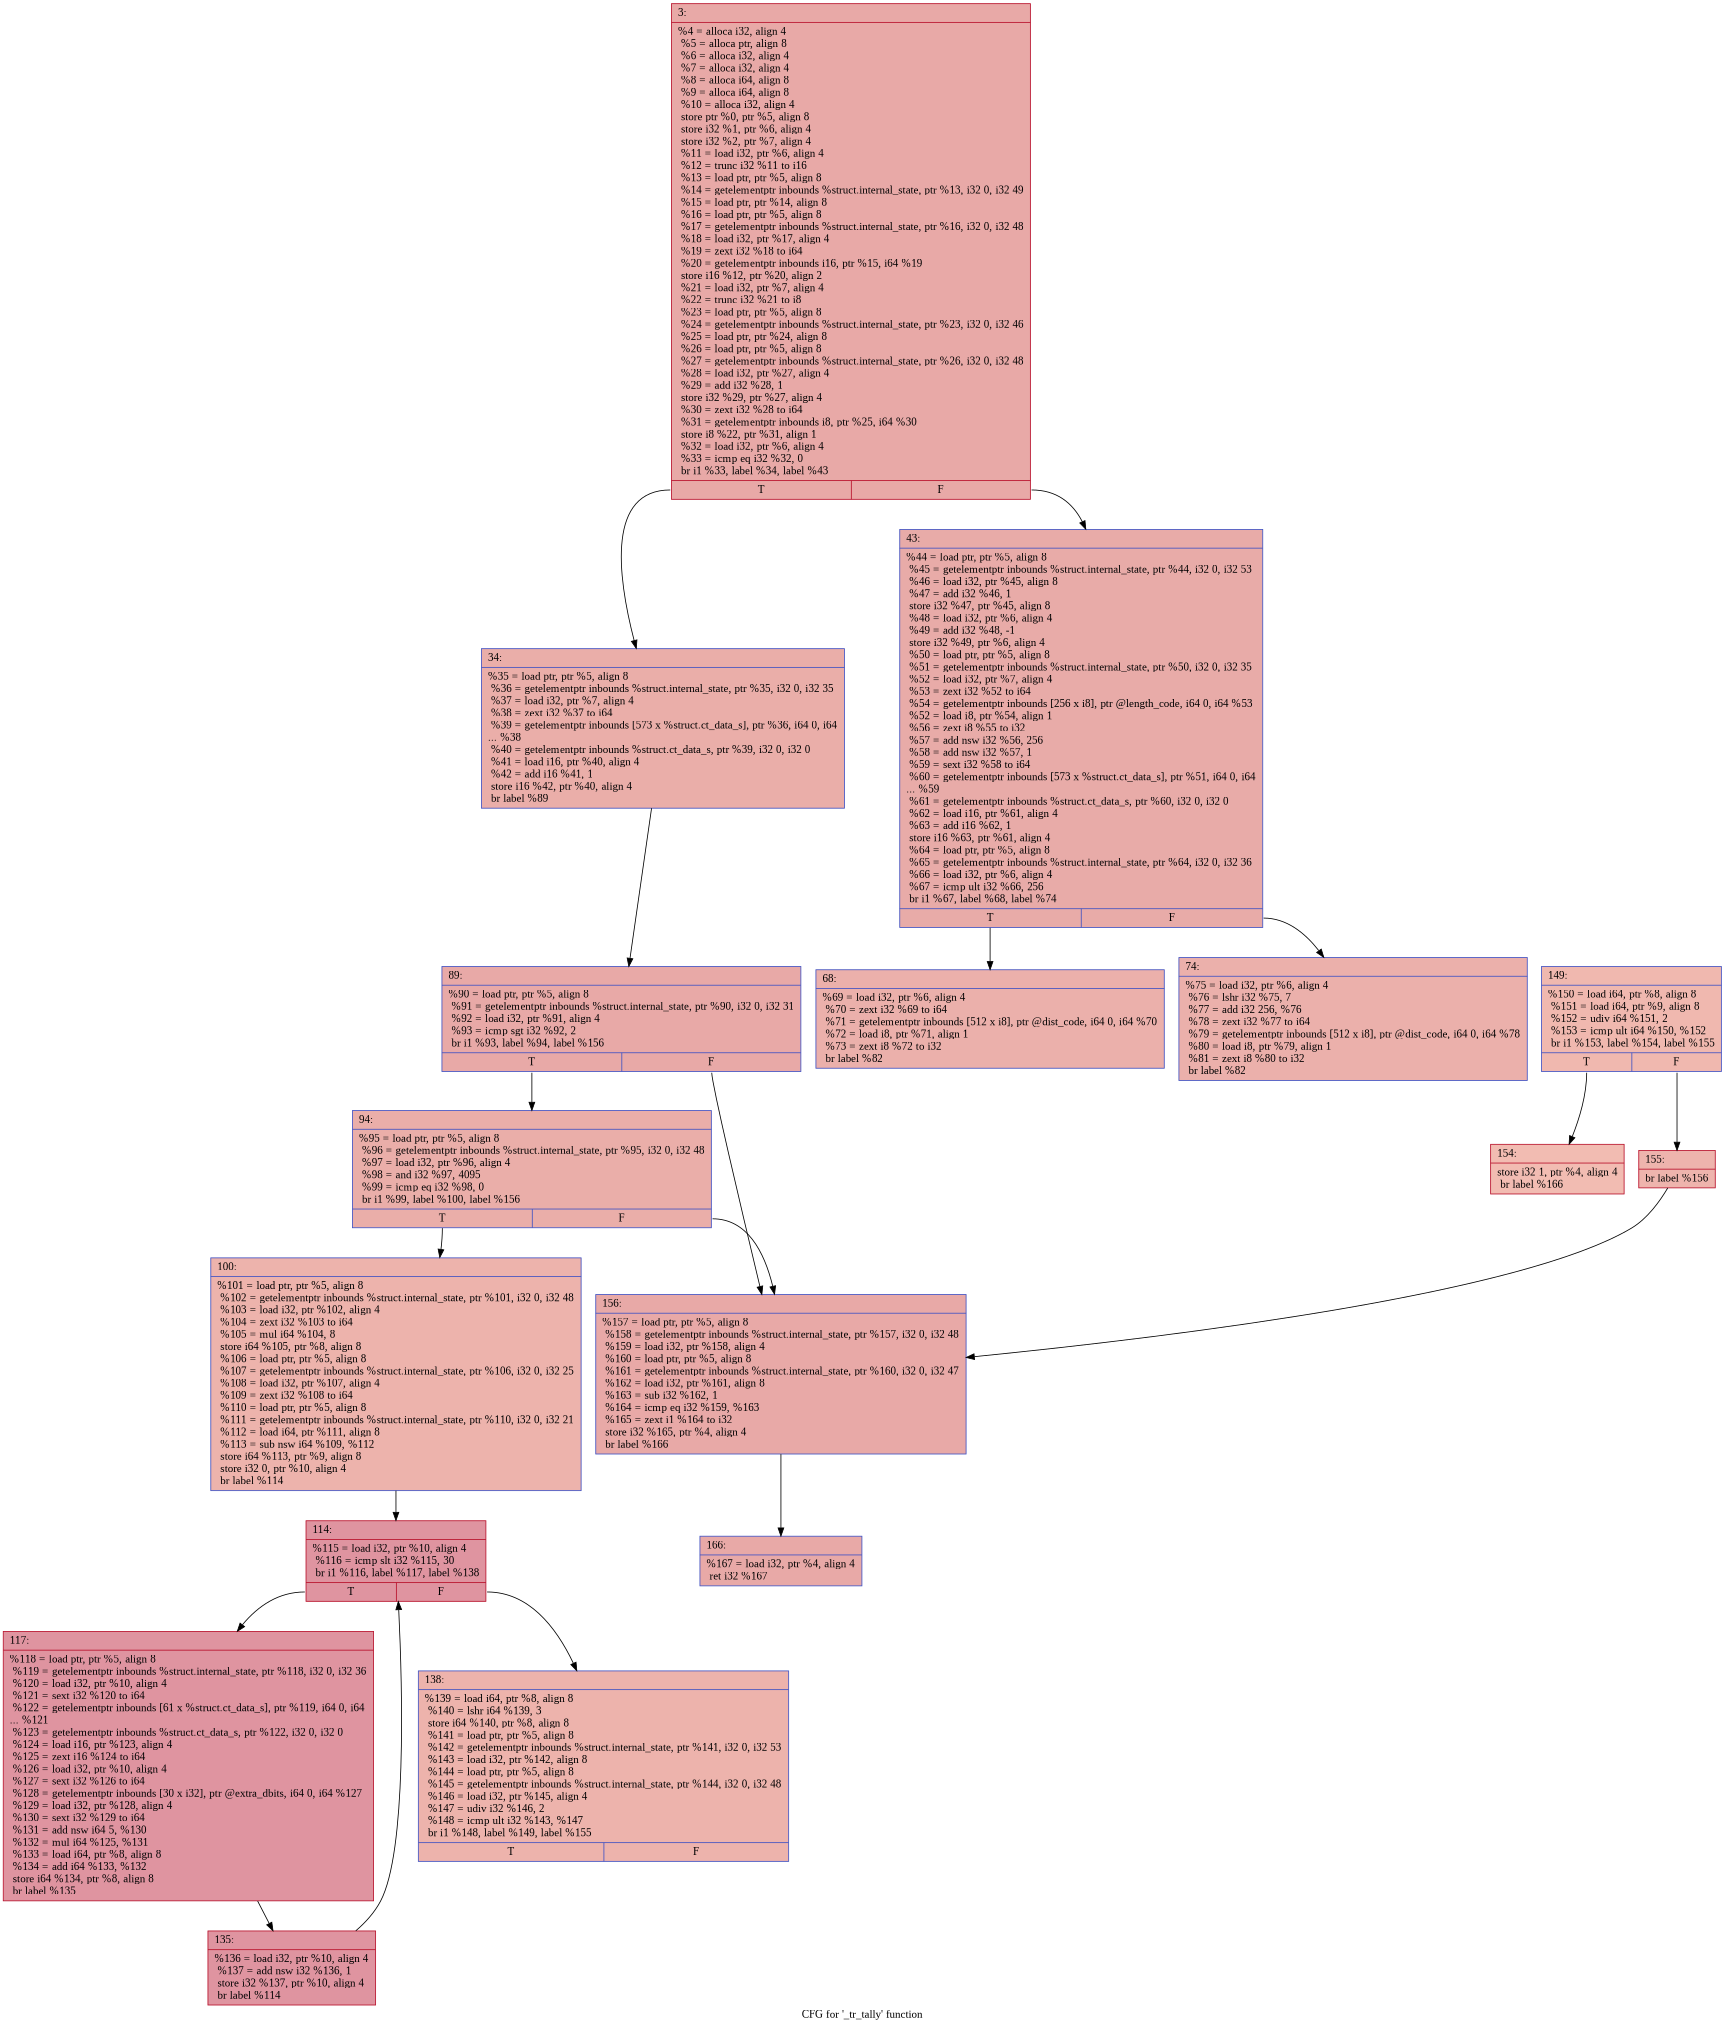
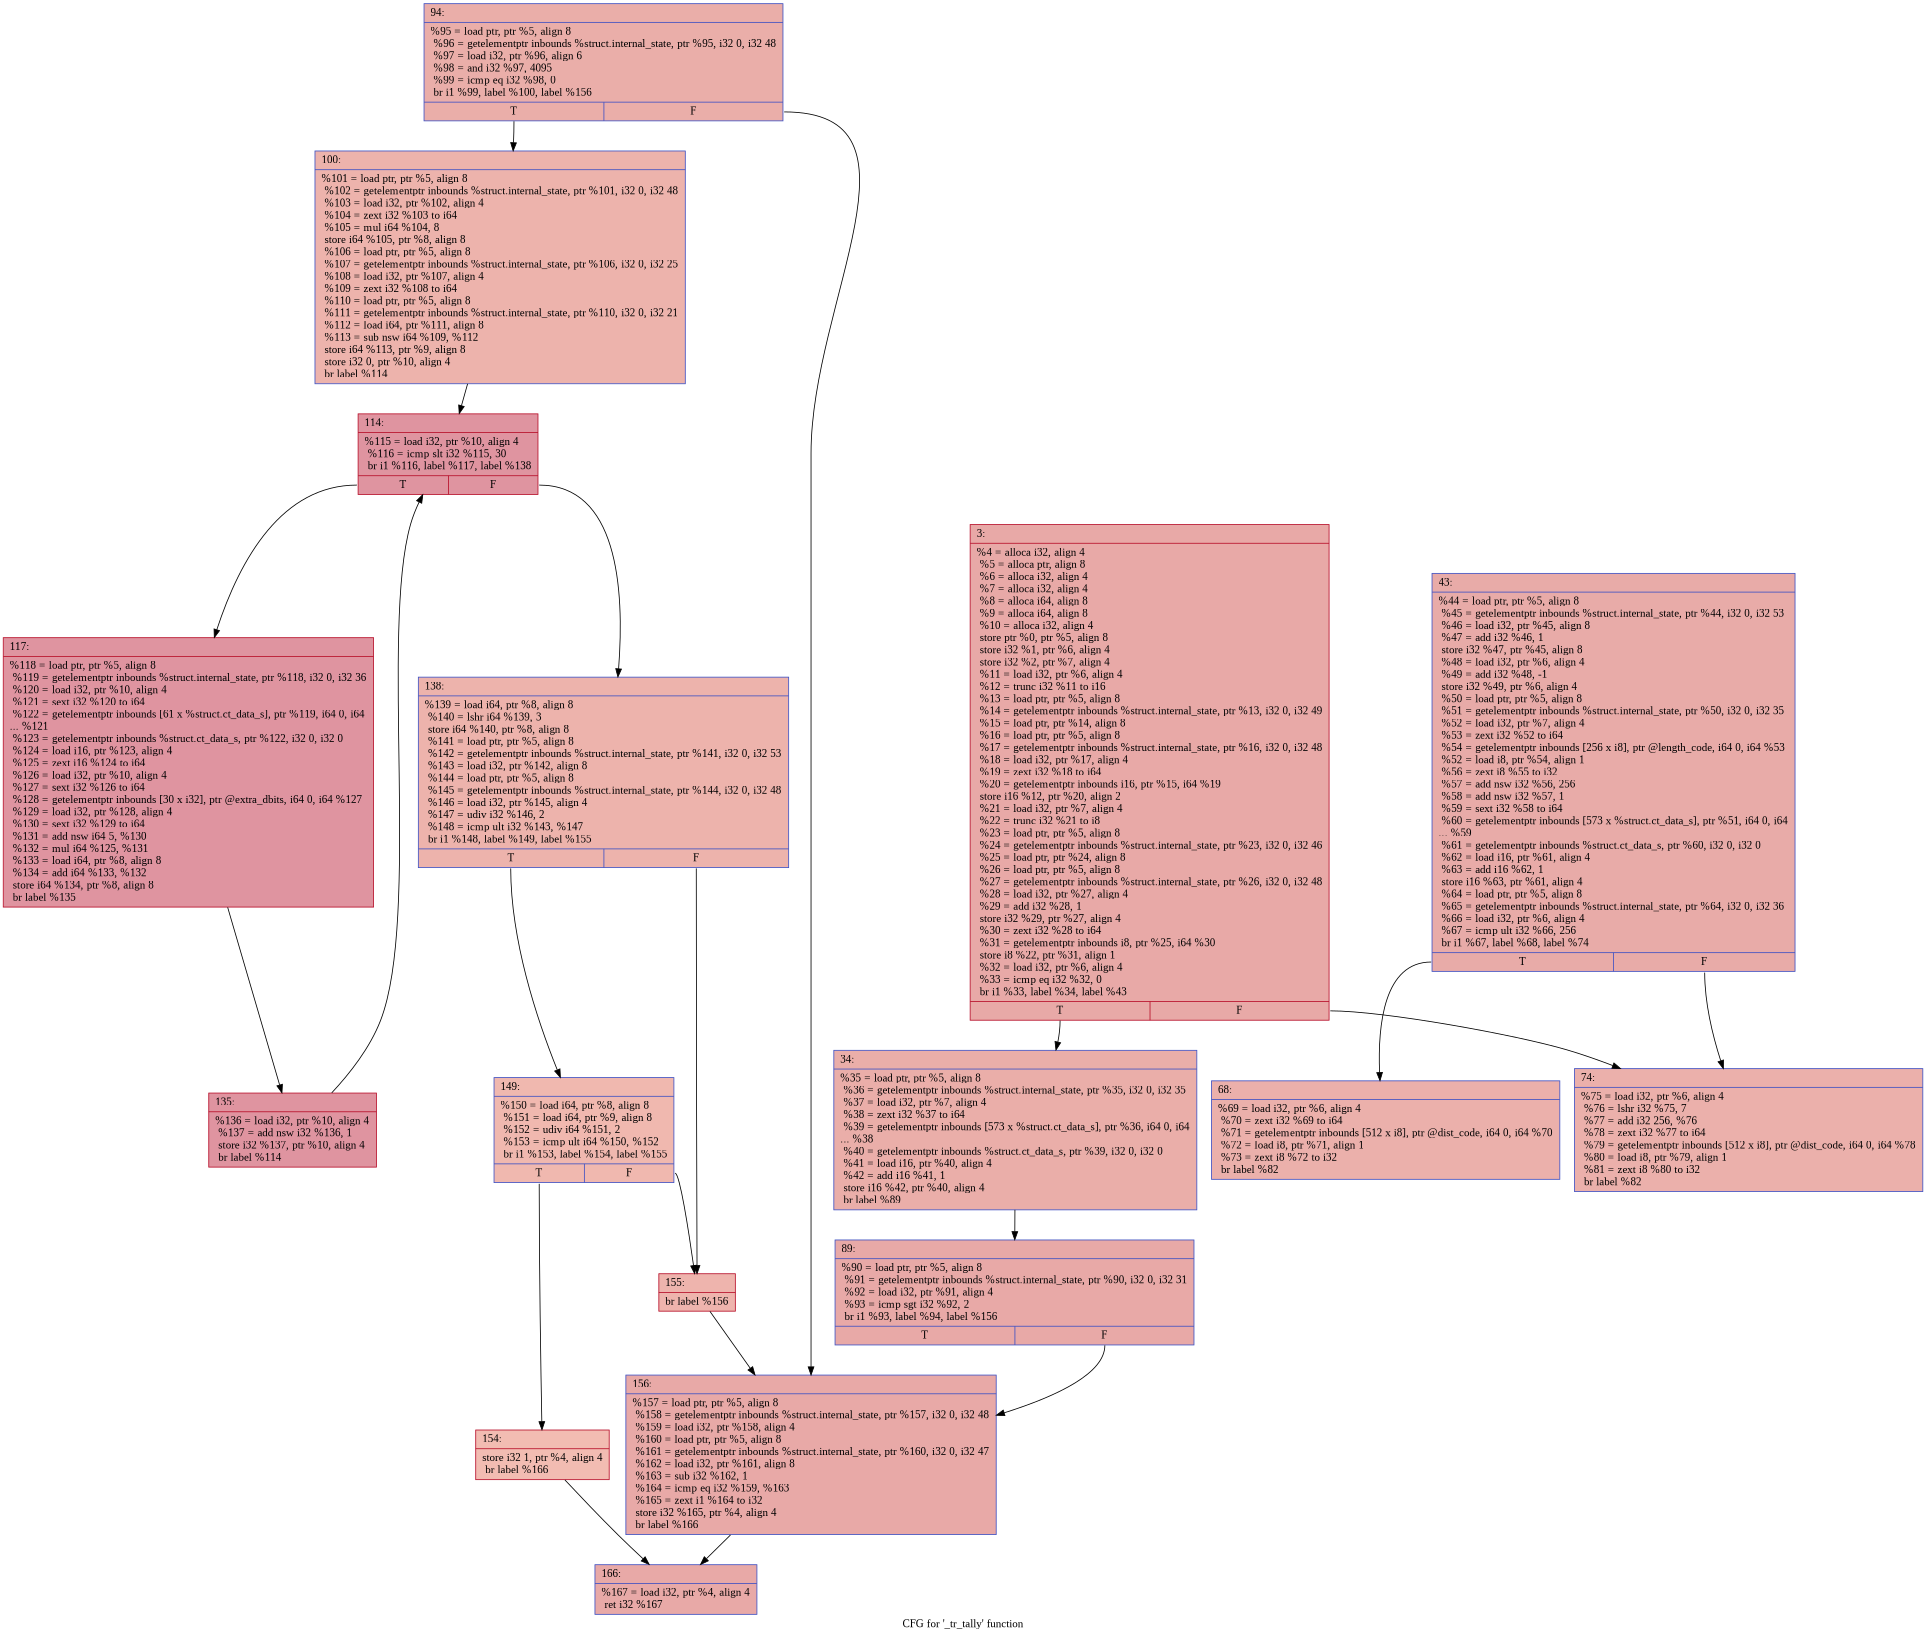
(1062, 498) -> (1473, 1029)
none -> (525, 971)
none -> (697, 1067)
(532, 1087) -> none
(435, 1163) -> (507, 56)
none -> (603, 1520)
